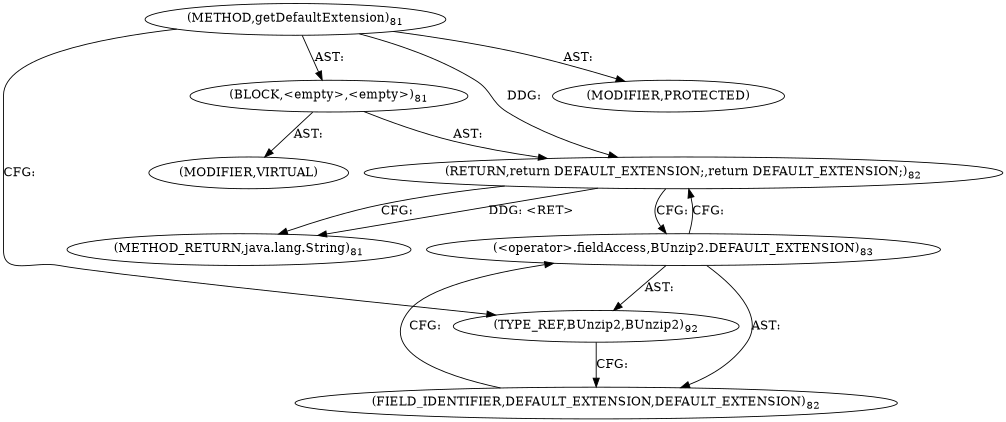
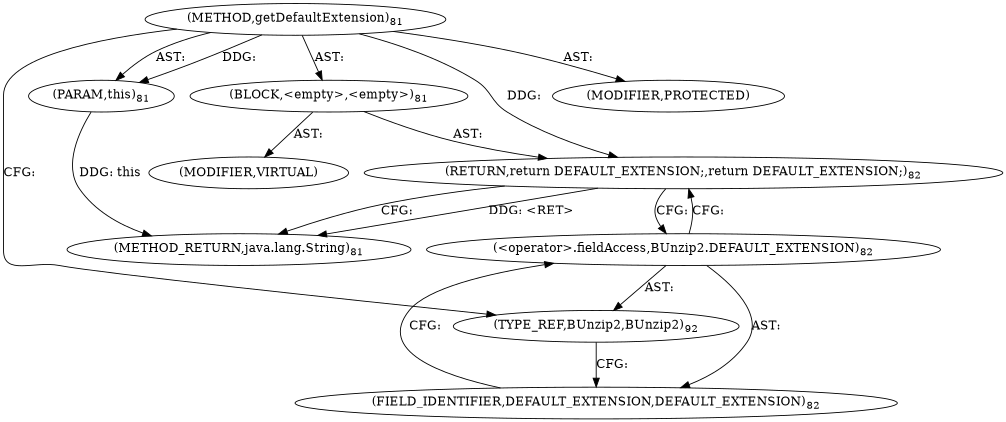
none -> (101, 96)
(867, 248) -> (867, 248)
